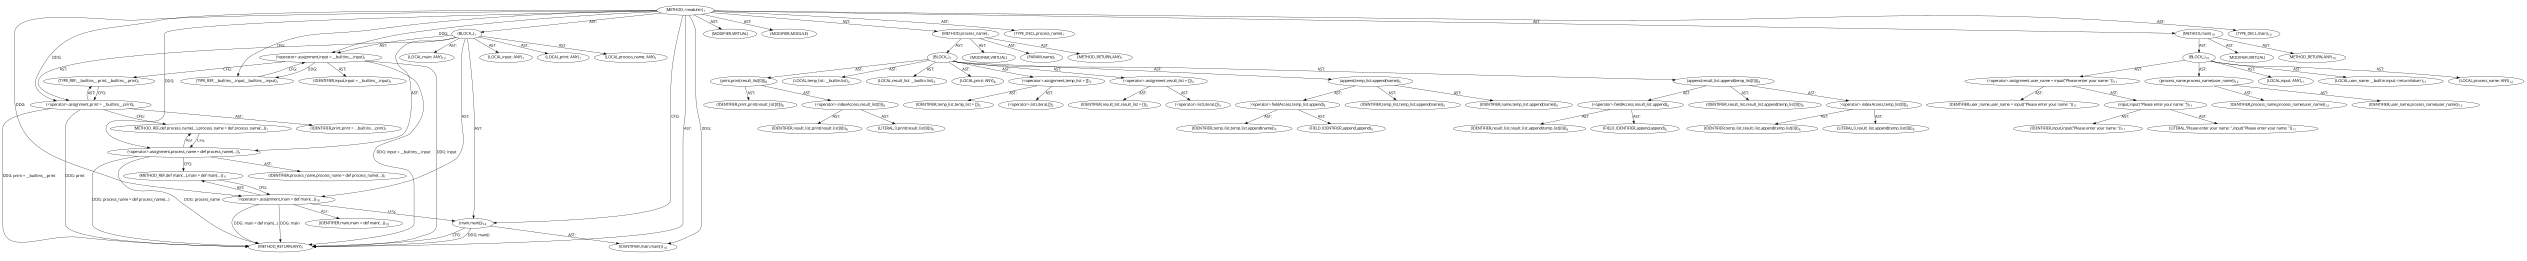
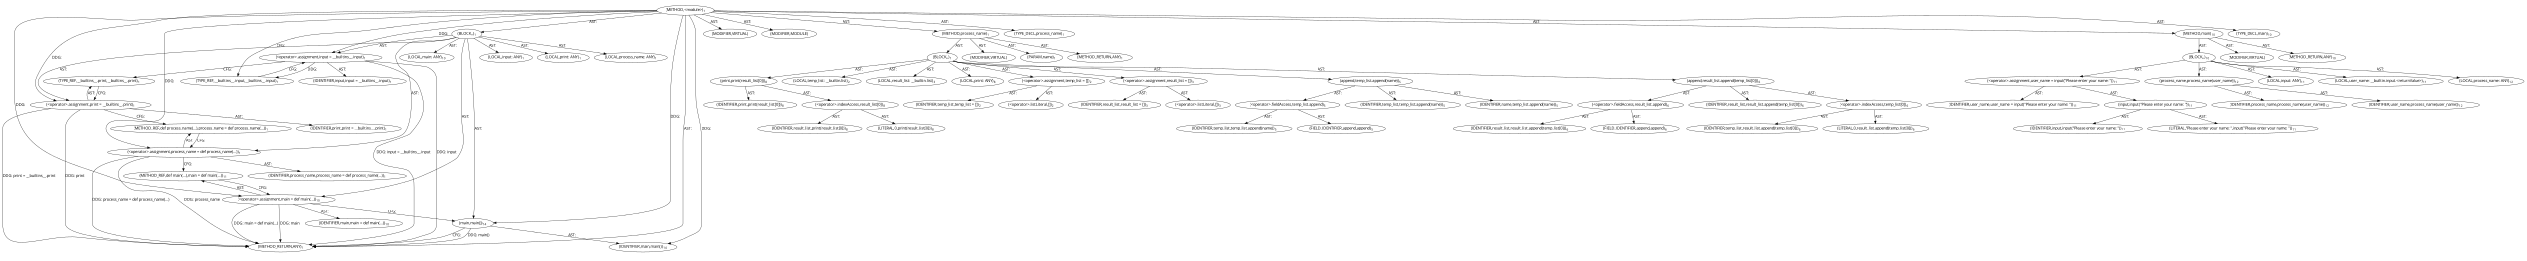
(676, 117) -> (676, 117)
